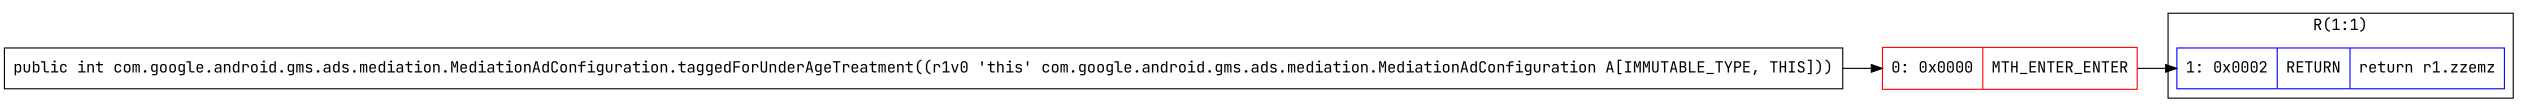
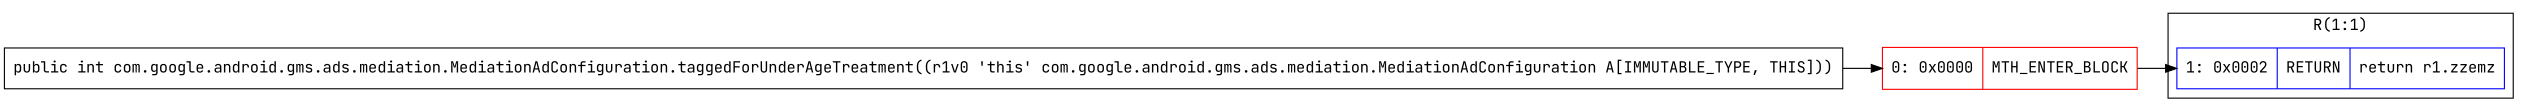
(2060, 68) -> (2060, 68)
